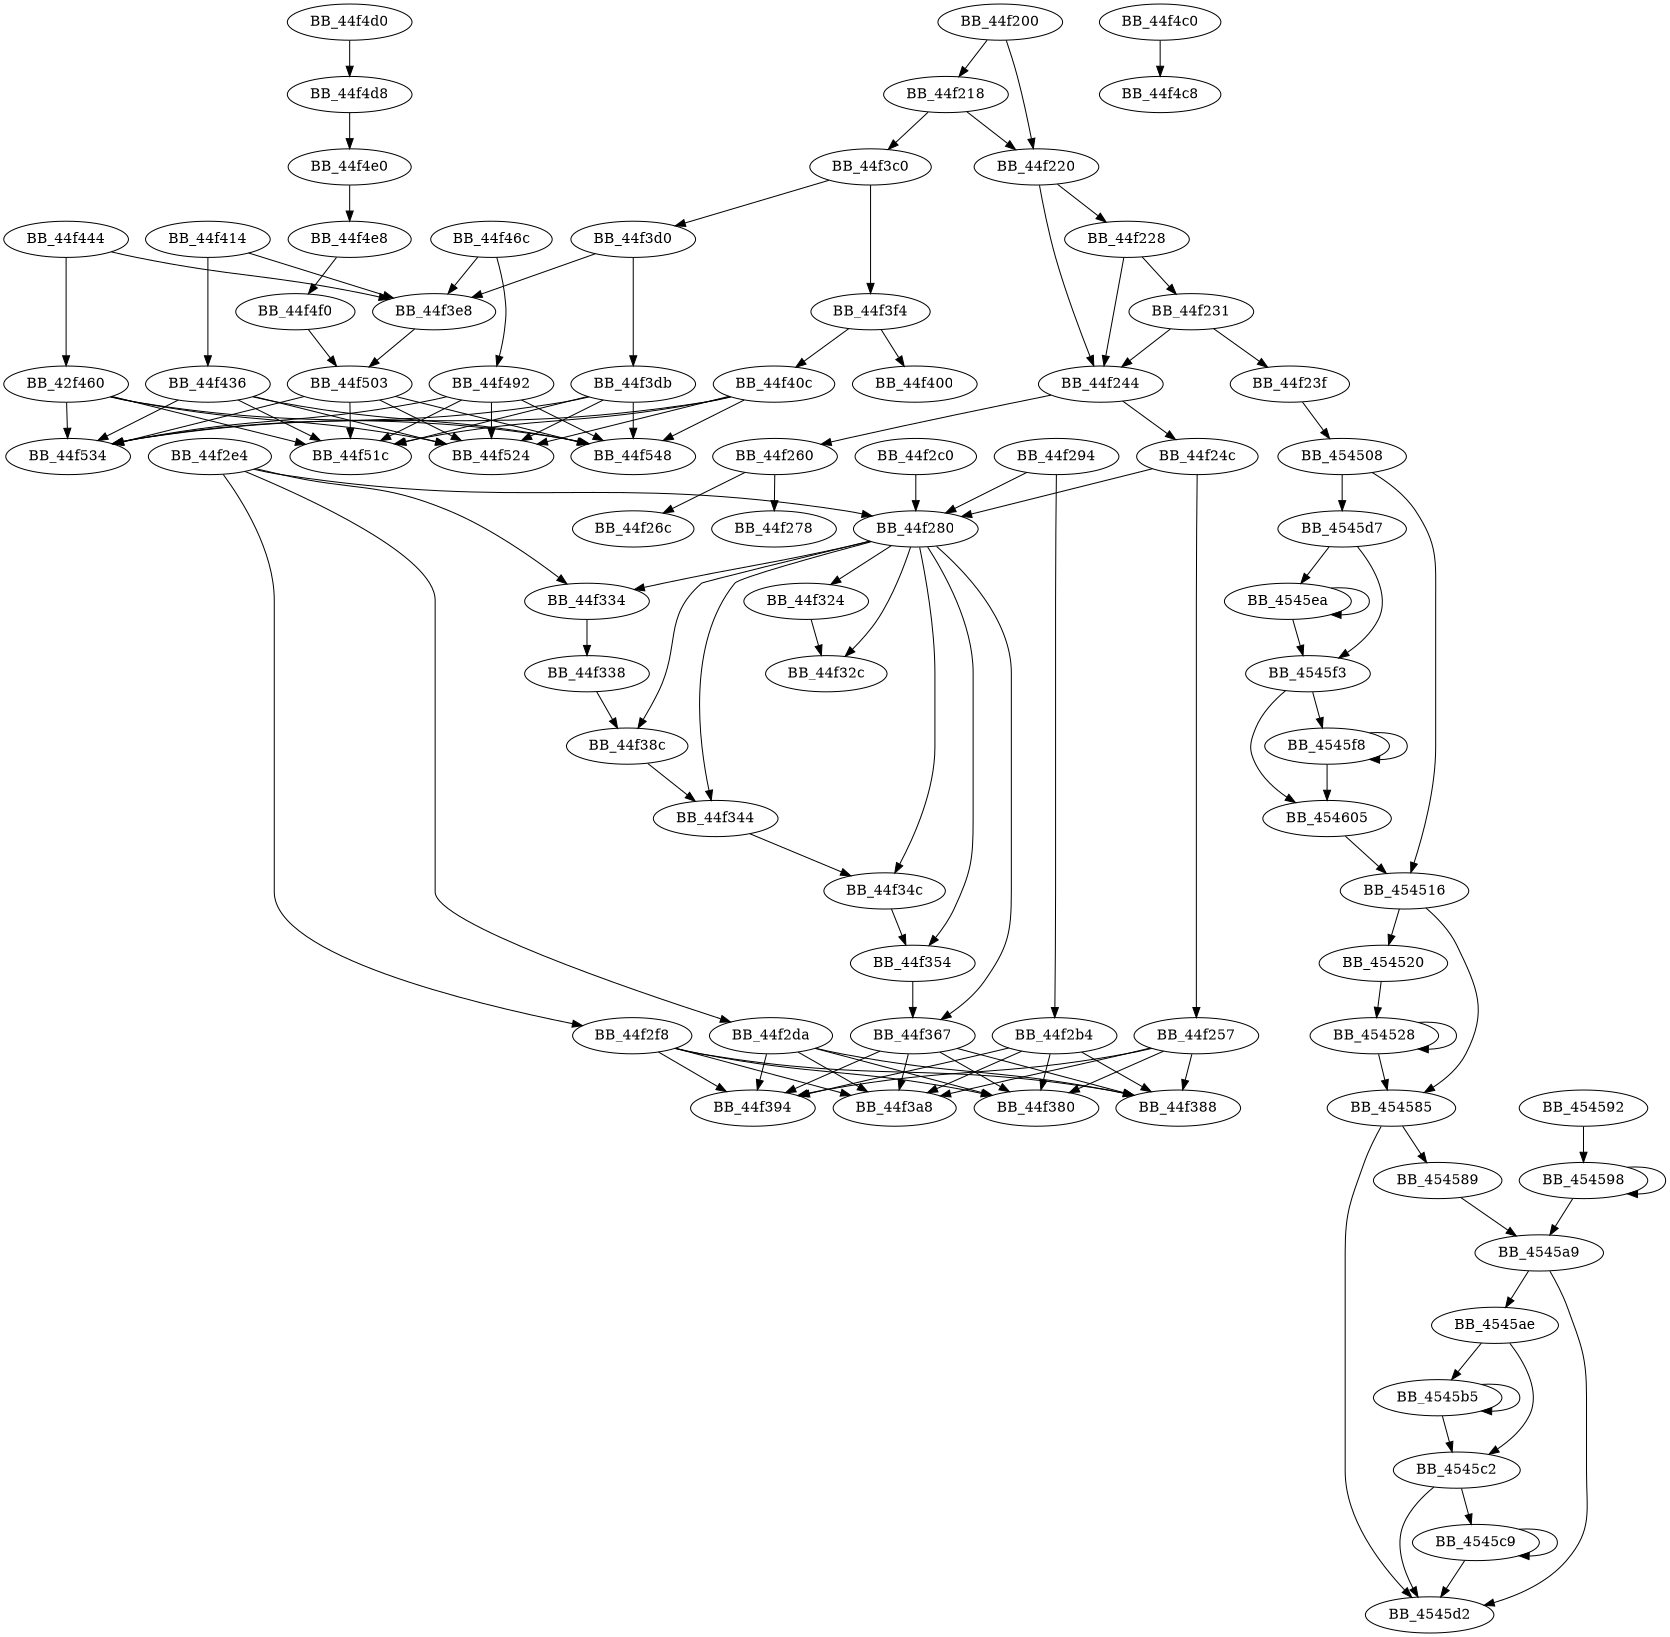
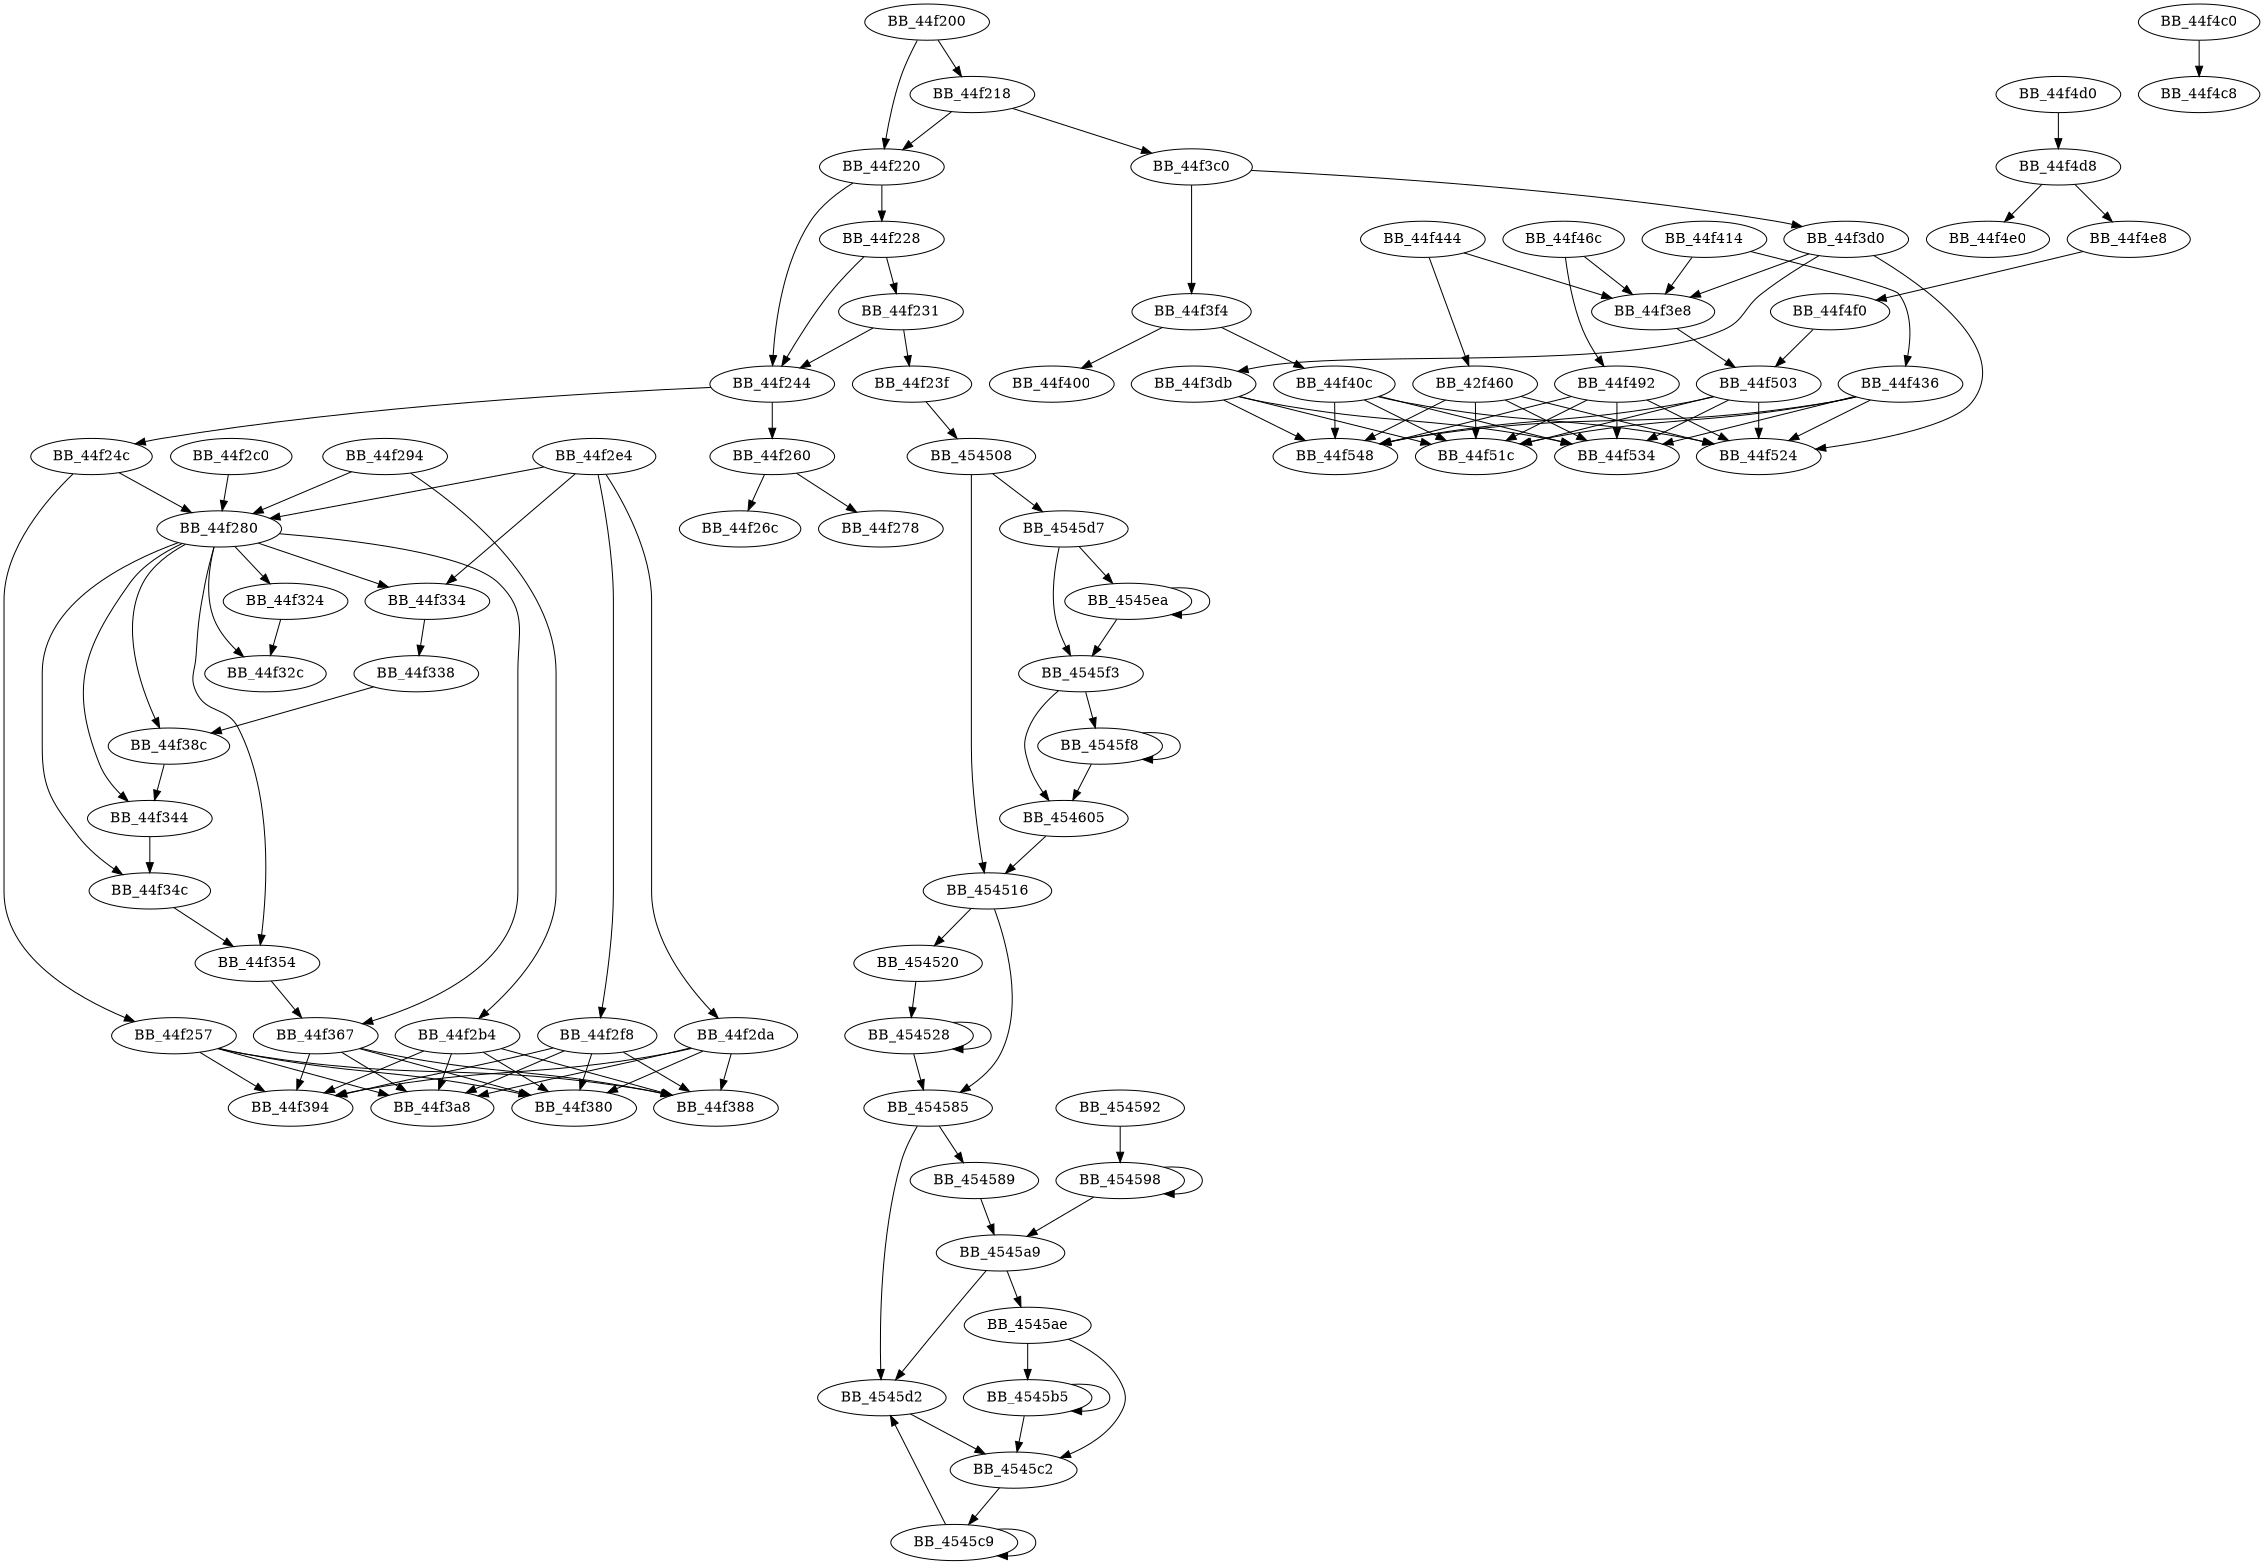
(350, 198) -> (2090, 200)
(585, 409) -> (1981, 383)
(1401, 1533) -> (943, 1432)
